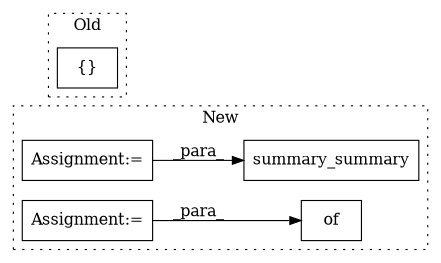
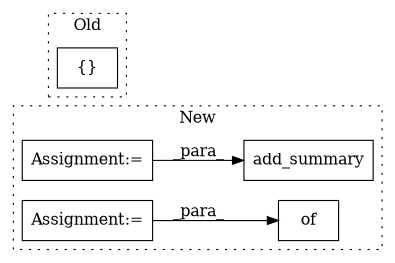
(331, 160) -> (309, 160)
